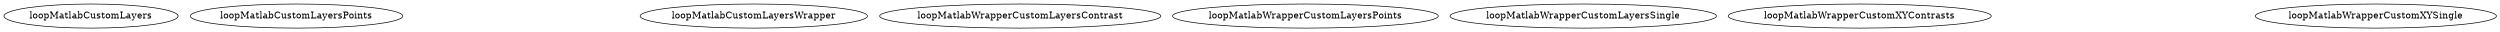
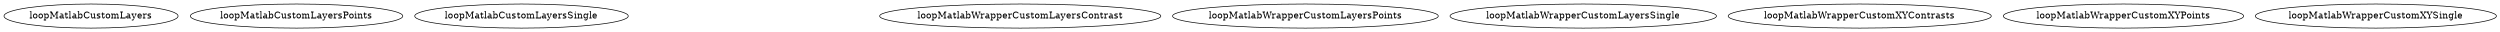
none -> (521, 16)
(754, 16) -> none
none -> (2123, 16)
